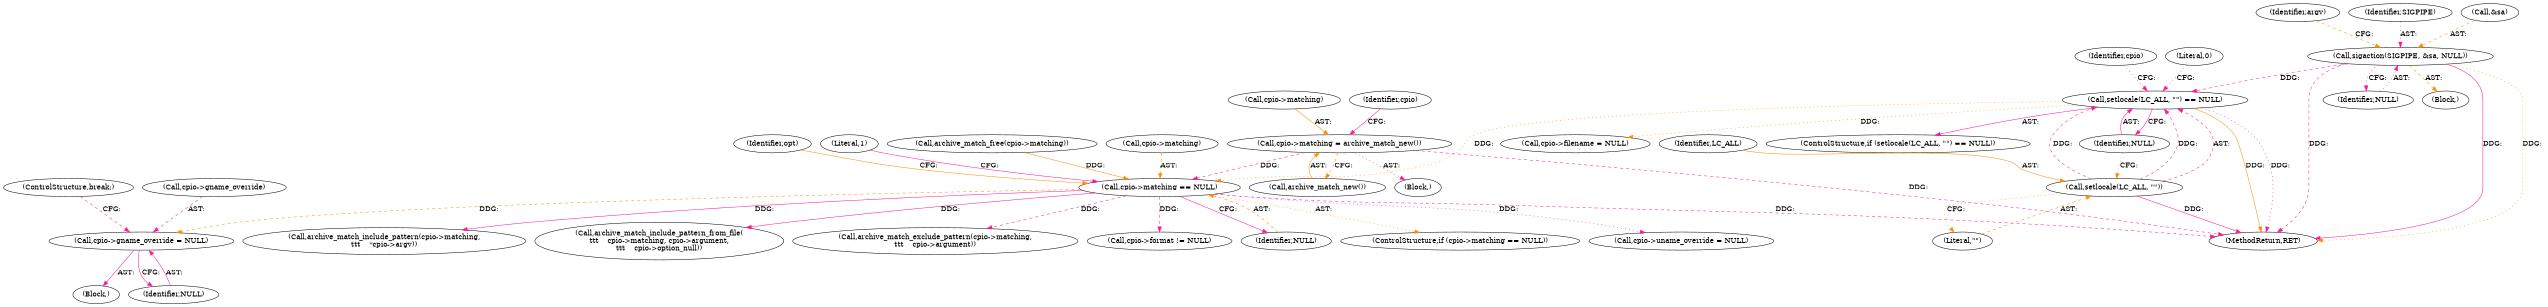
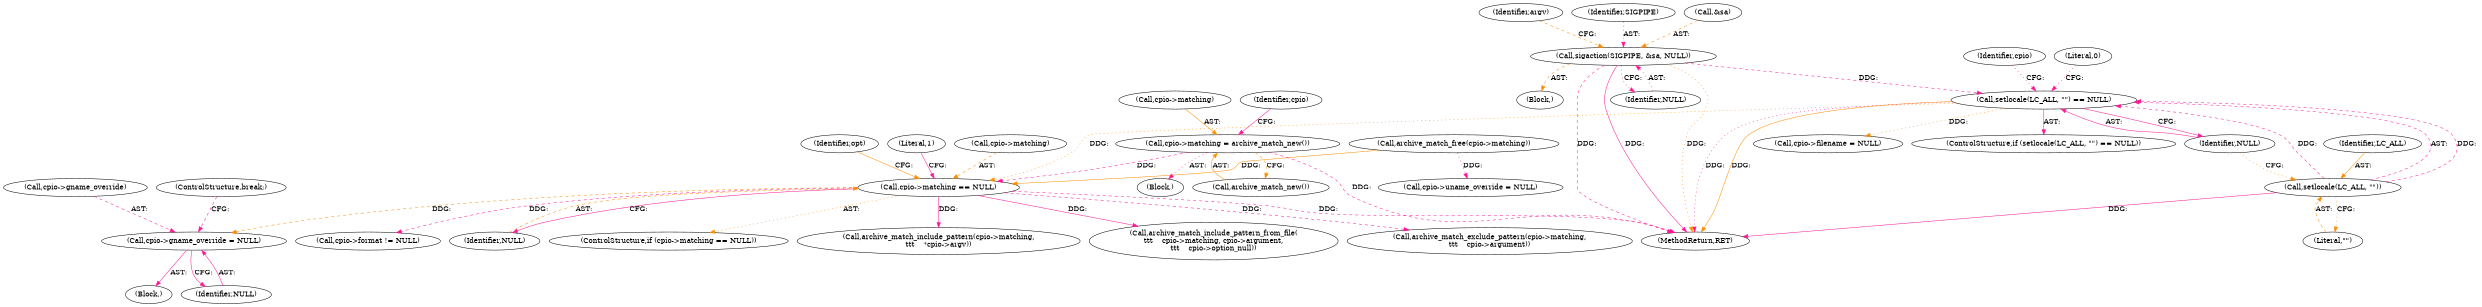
(1429, 208) -> (1461, 163)
